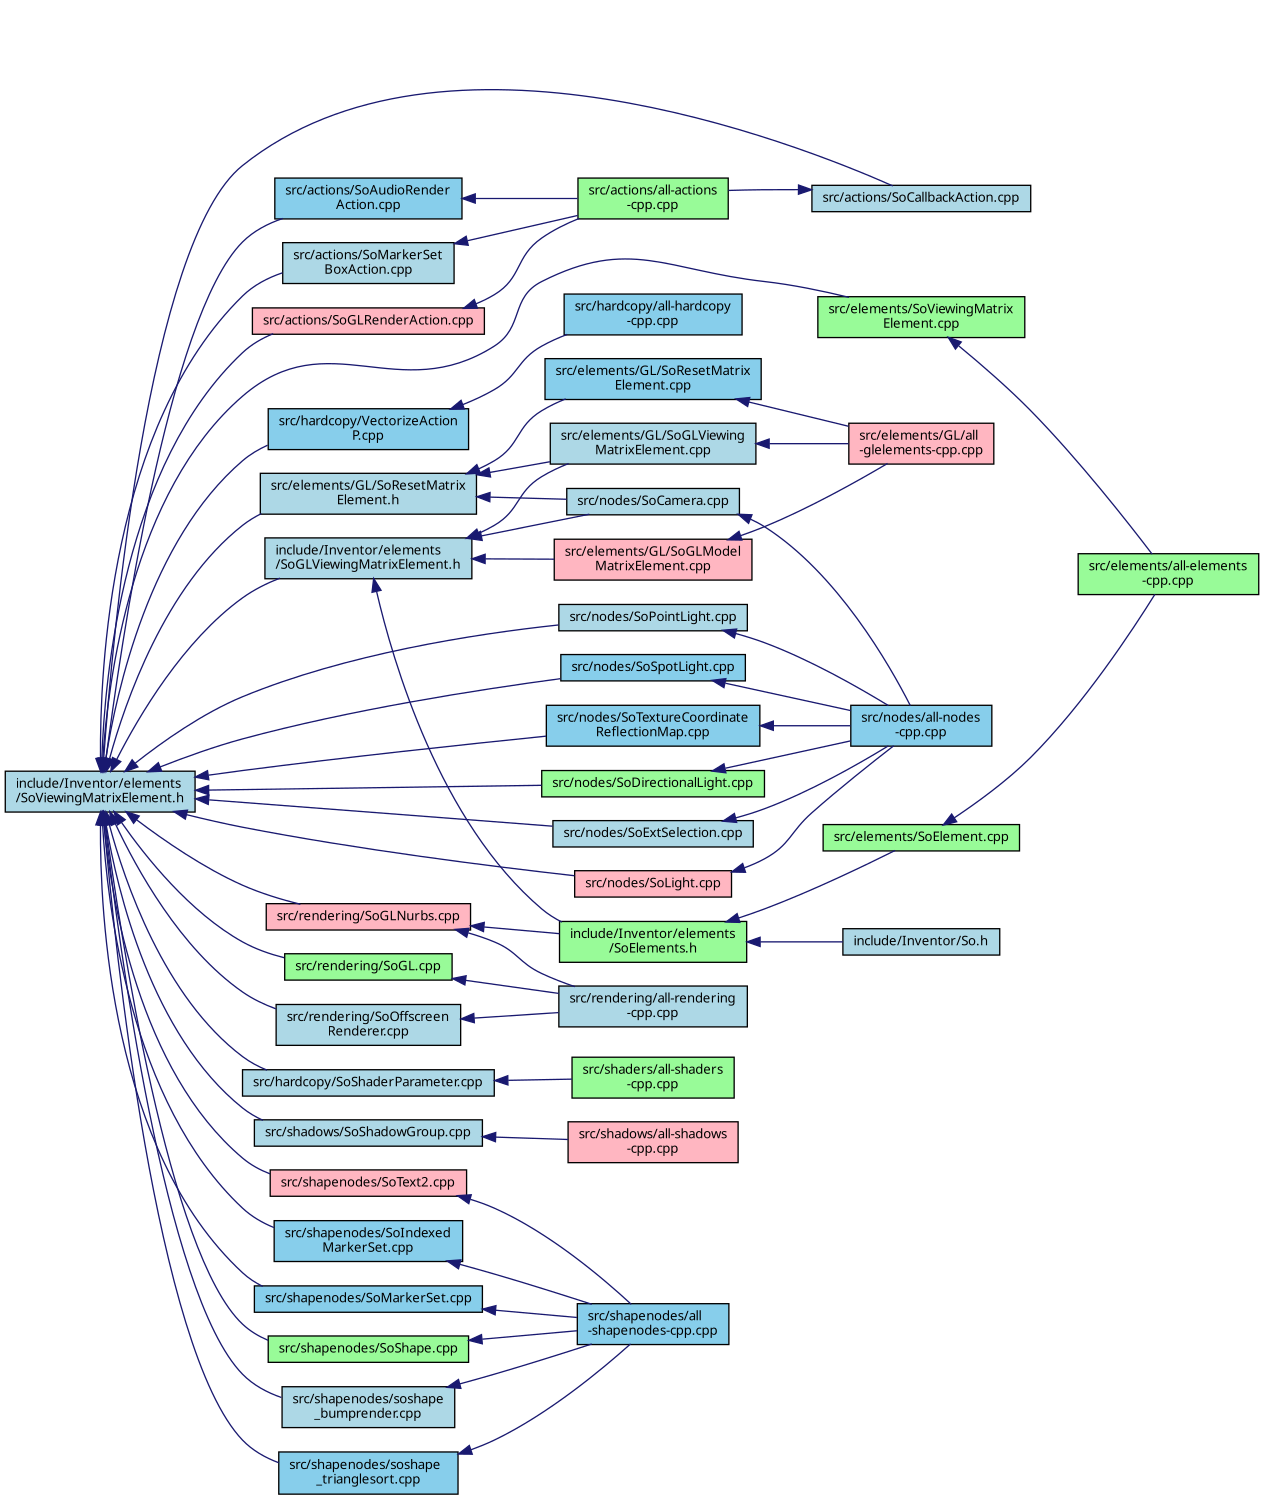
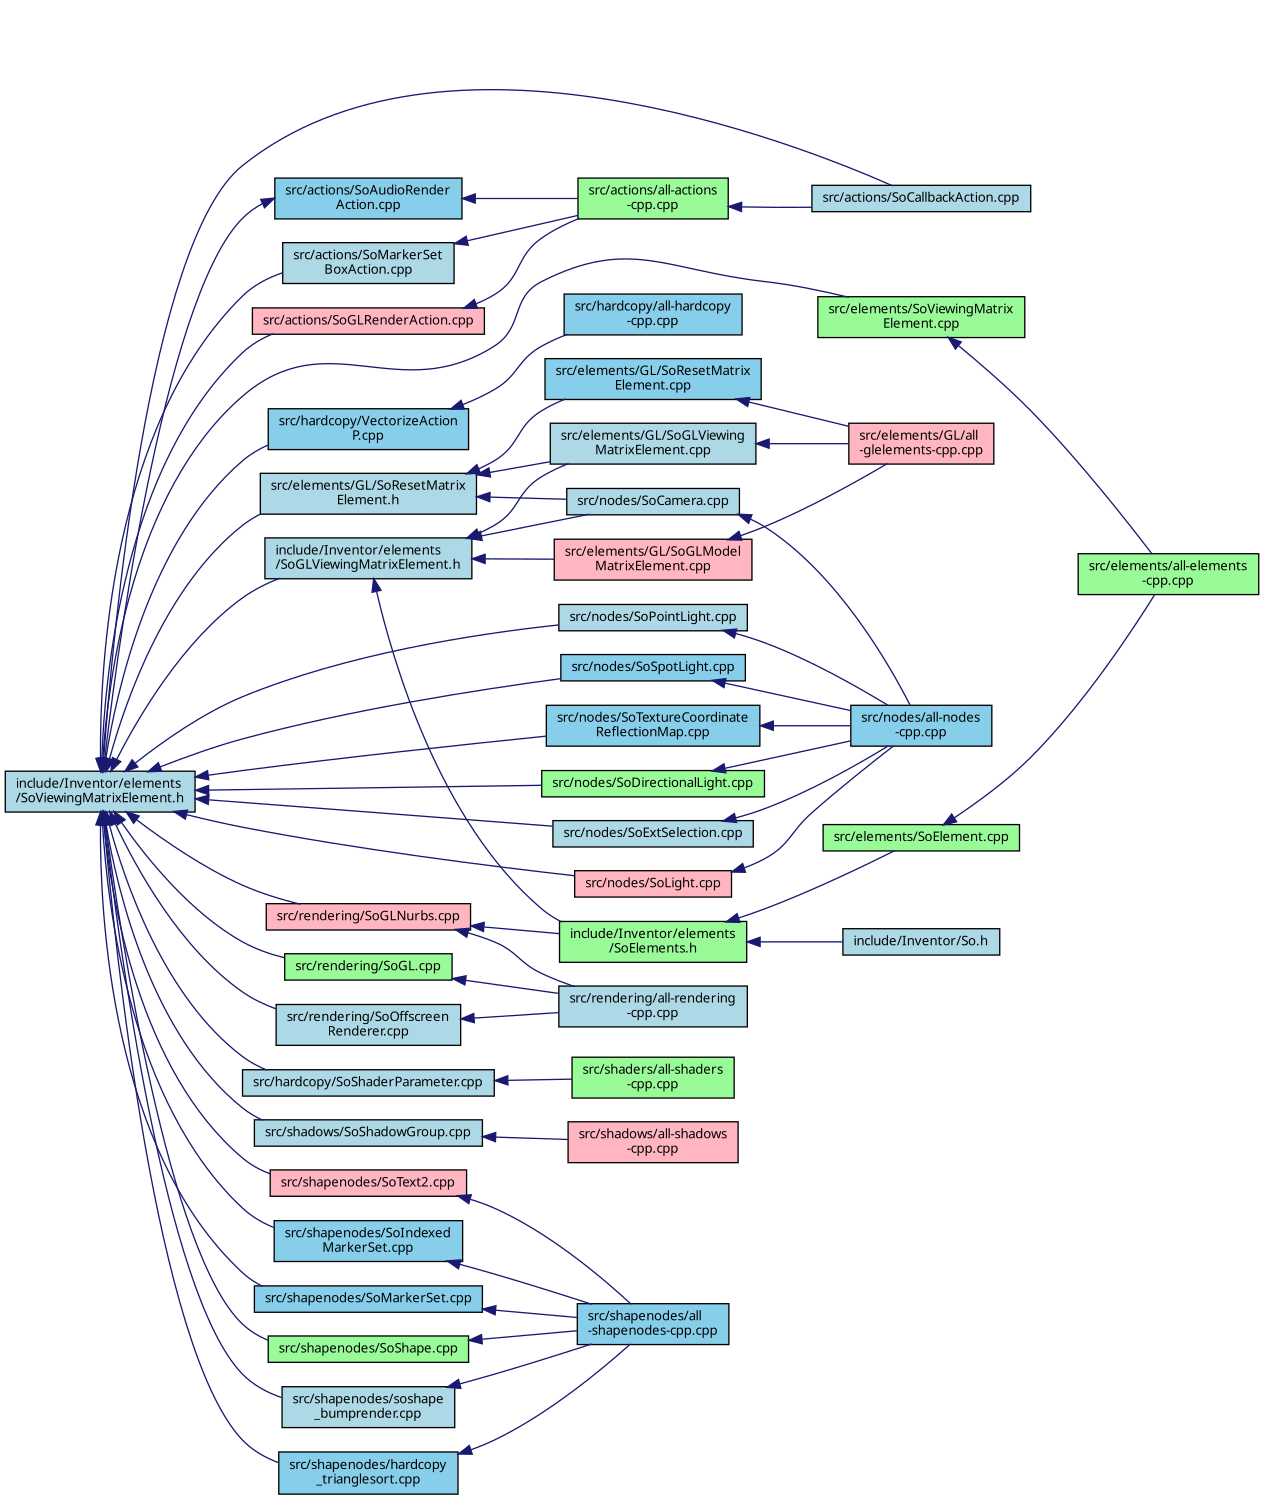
(763, 190) -> (777, 207)
(159, 456) -> (150, 475)
(368, 1473) -> (368, 1473)
